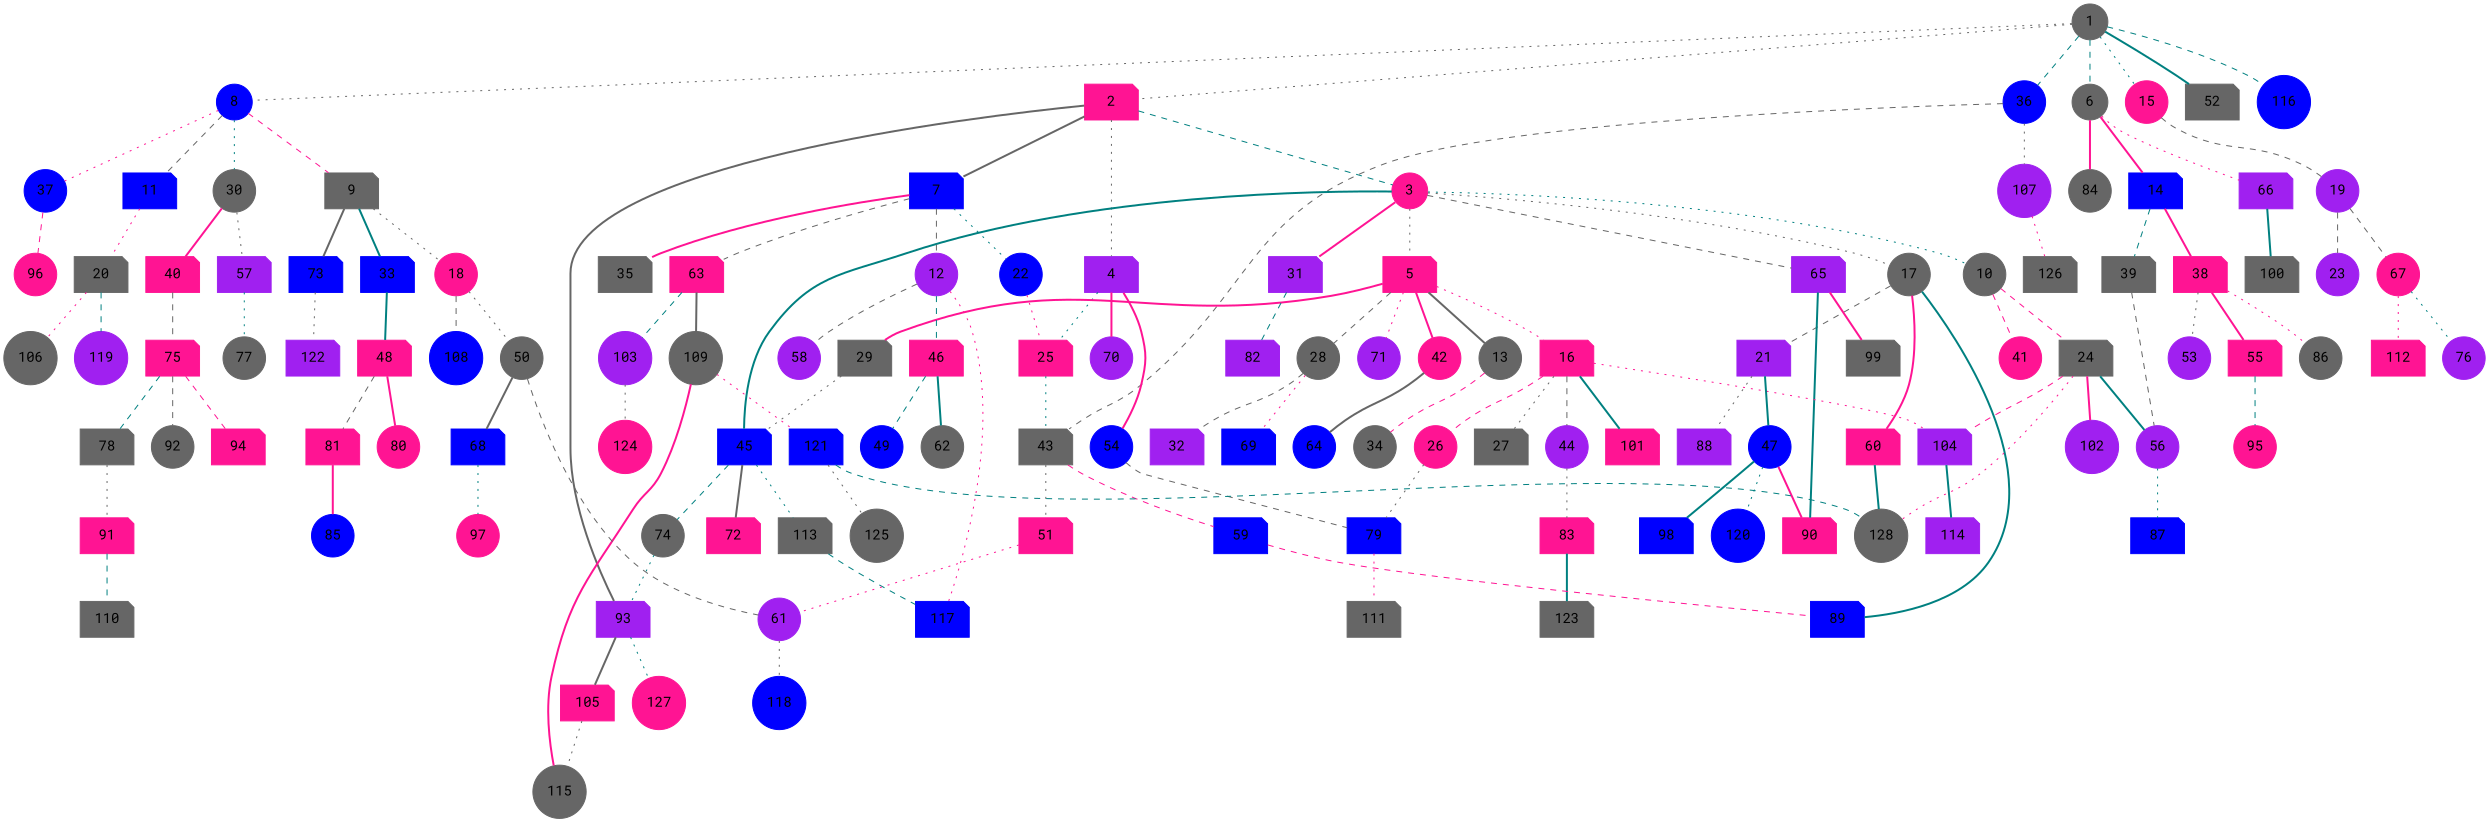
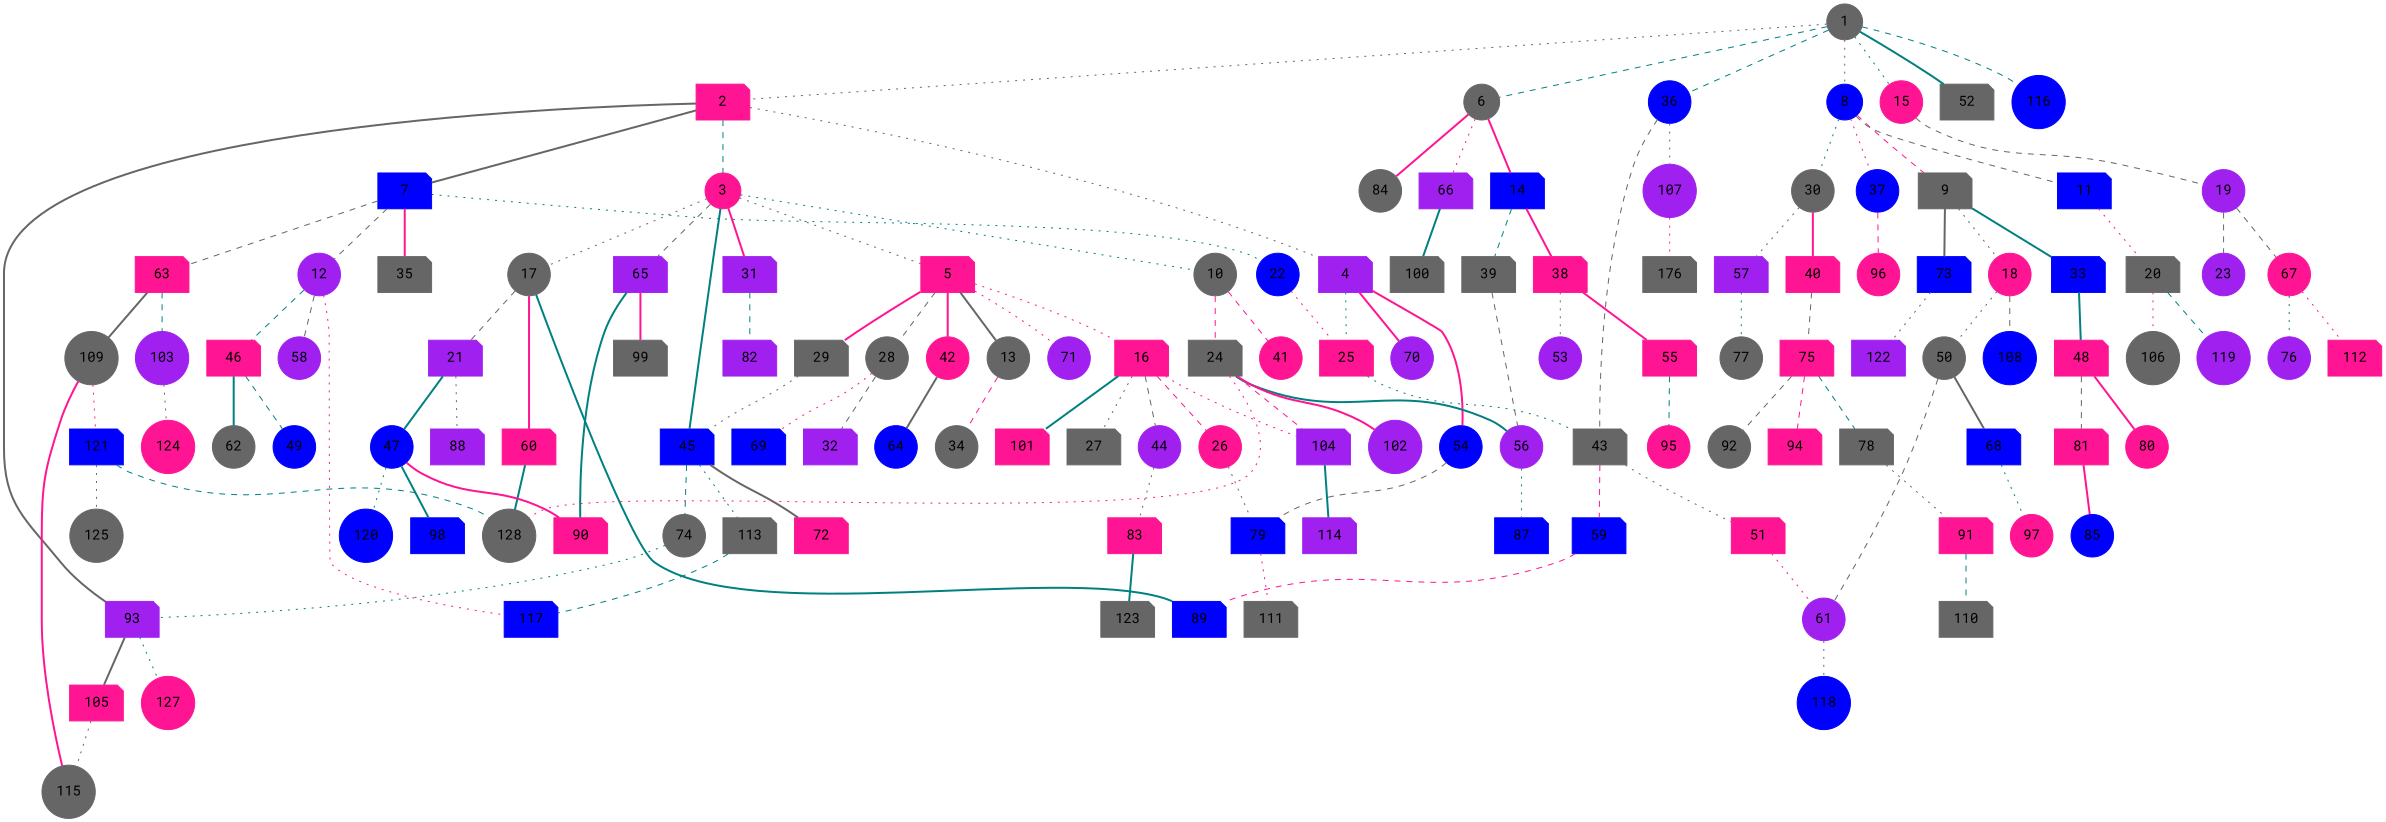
(2050, 275) -> (1670, 275)
(2321, 358) -> none
